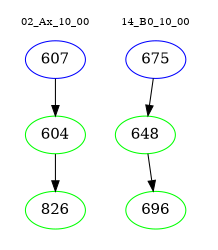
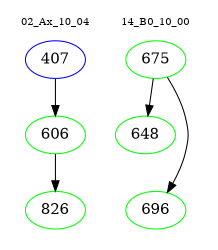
(55, 22) -> (55, 22)
(55, 60) -> (55, 60)
(156, 60) -> (156, 60)
(55, 135) -> (55, 135)
(150, 167) -> (188, 130)
